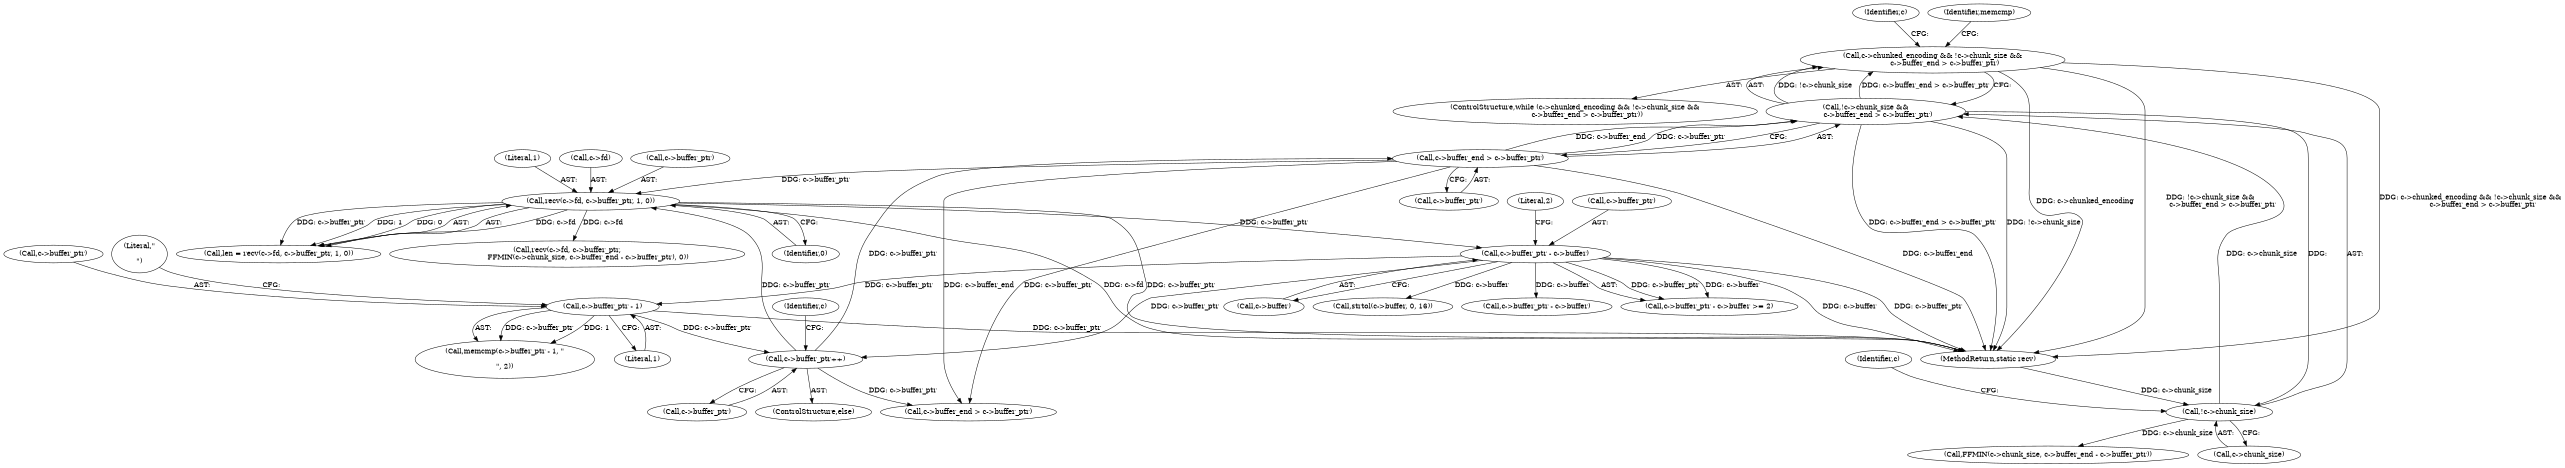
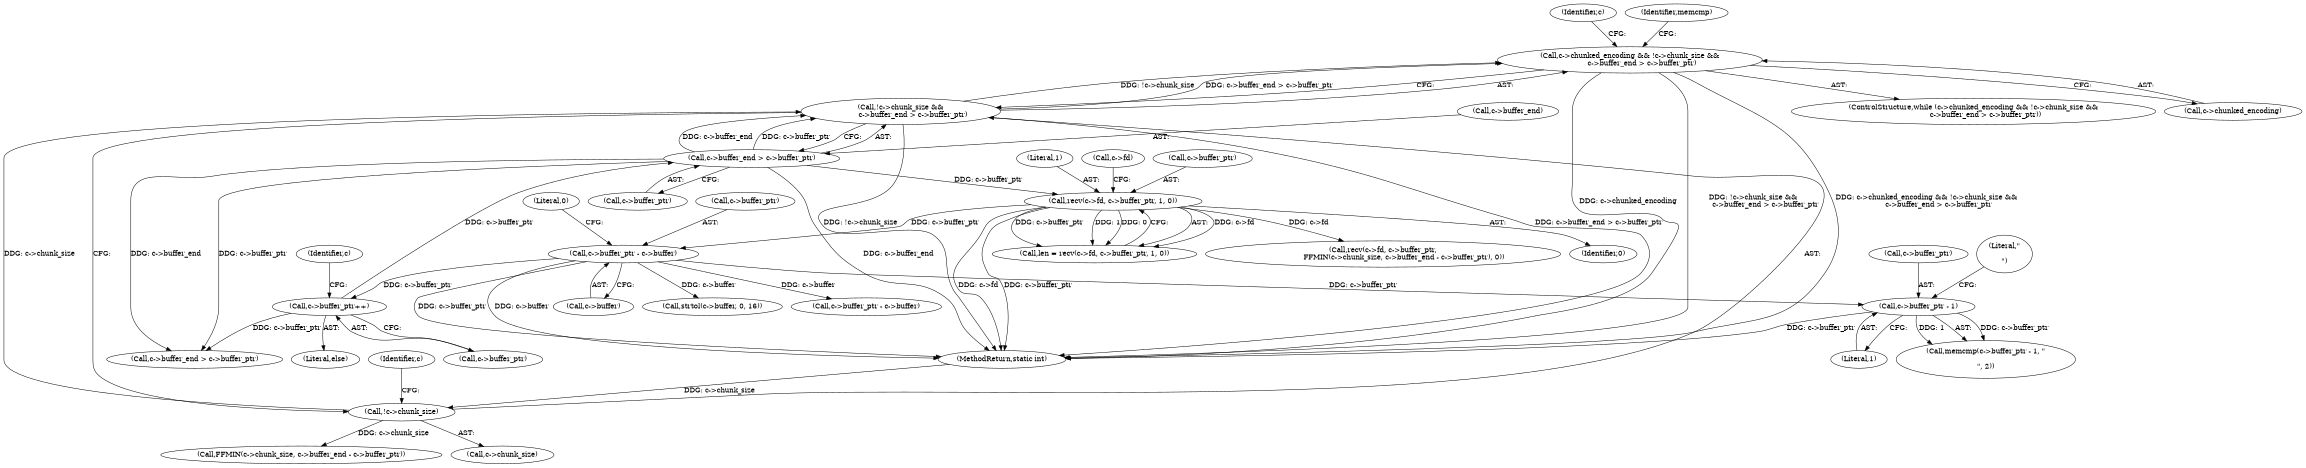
none -> (1508, 111)
none -> (2233, 111)
(600, 180) -> (1123, 180)
(1535, 201) -> (551, 201)
(741, 213) -> none
(463, 223) -> (1161, 223)
(810, 223) -> (1499, 223)
(758, 249) -> none
(2319, 254) -> (103, 254)
(1709, 307) -> none
(697, 336) -> none
(1988, 359) -> (1002, 359)
(814, 412) -> (325, 359)
(2252, 434) -> (468, 434)
(2218, 438) -> none
